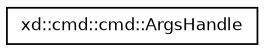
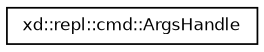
(132, 26) -> (132, 26)
